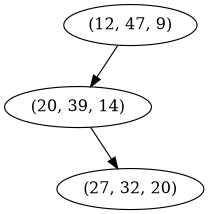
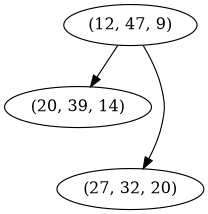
(101, 143) -> (164, 101)
